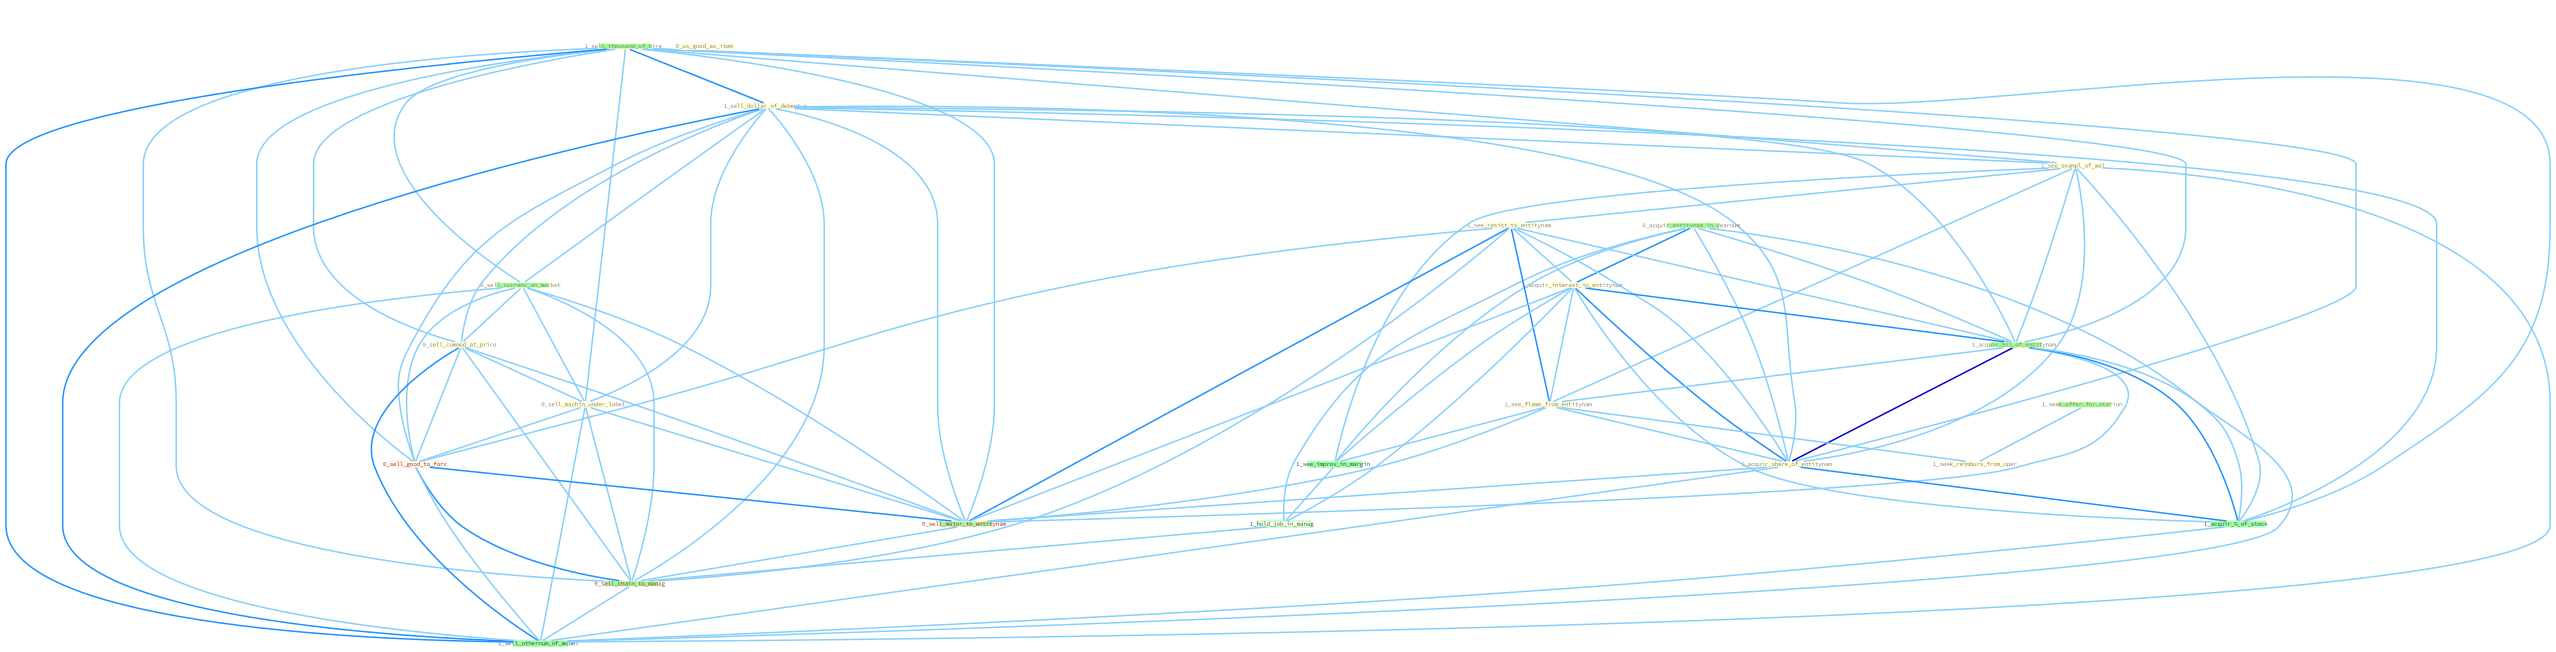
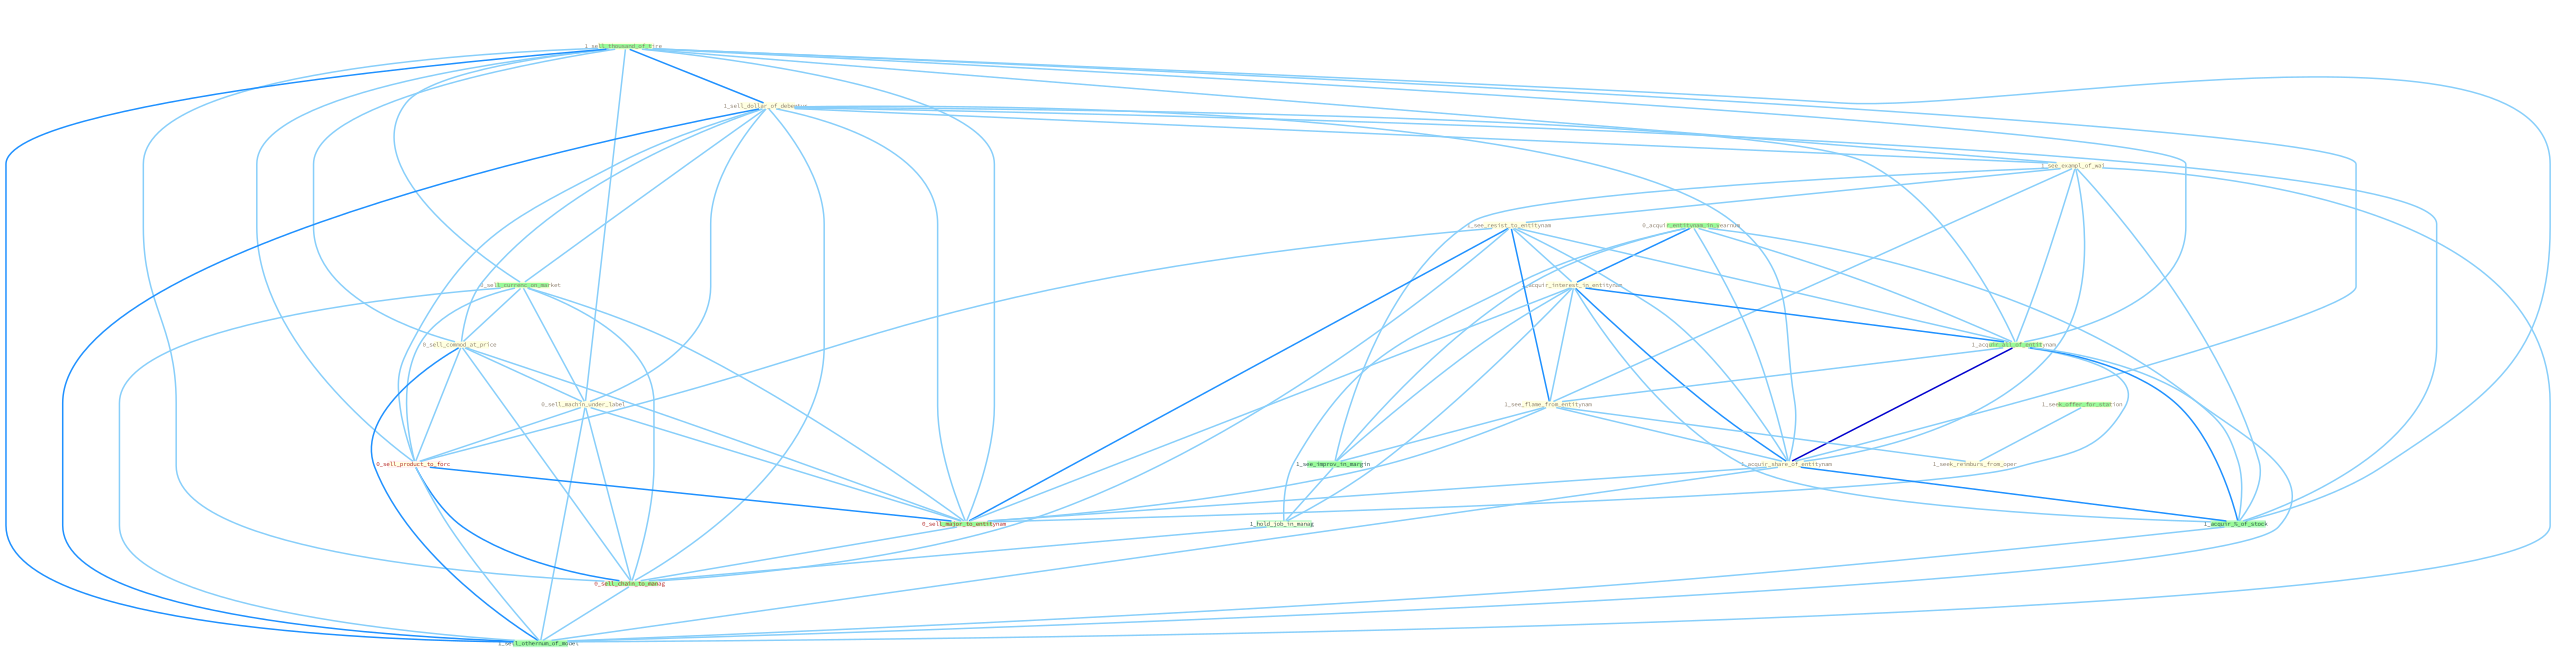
(706, 46) -> none
(415, 464) -> (415, 464)
